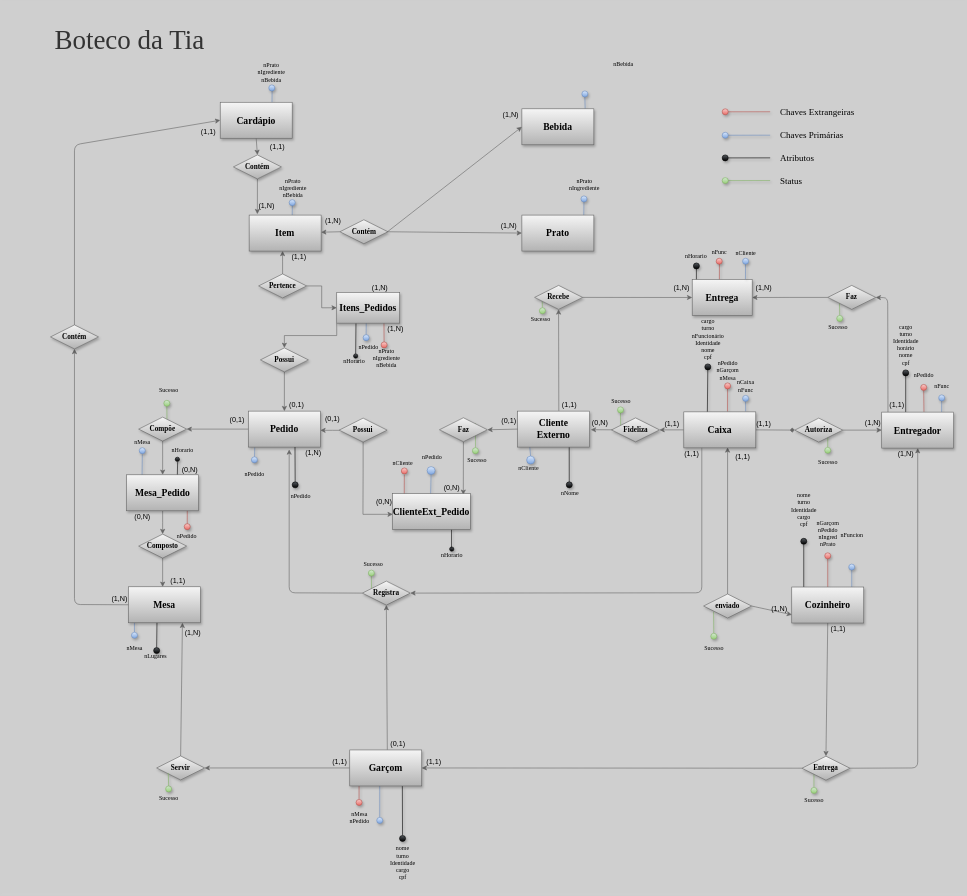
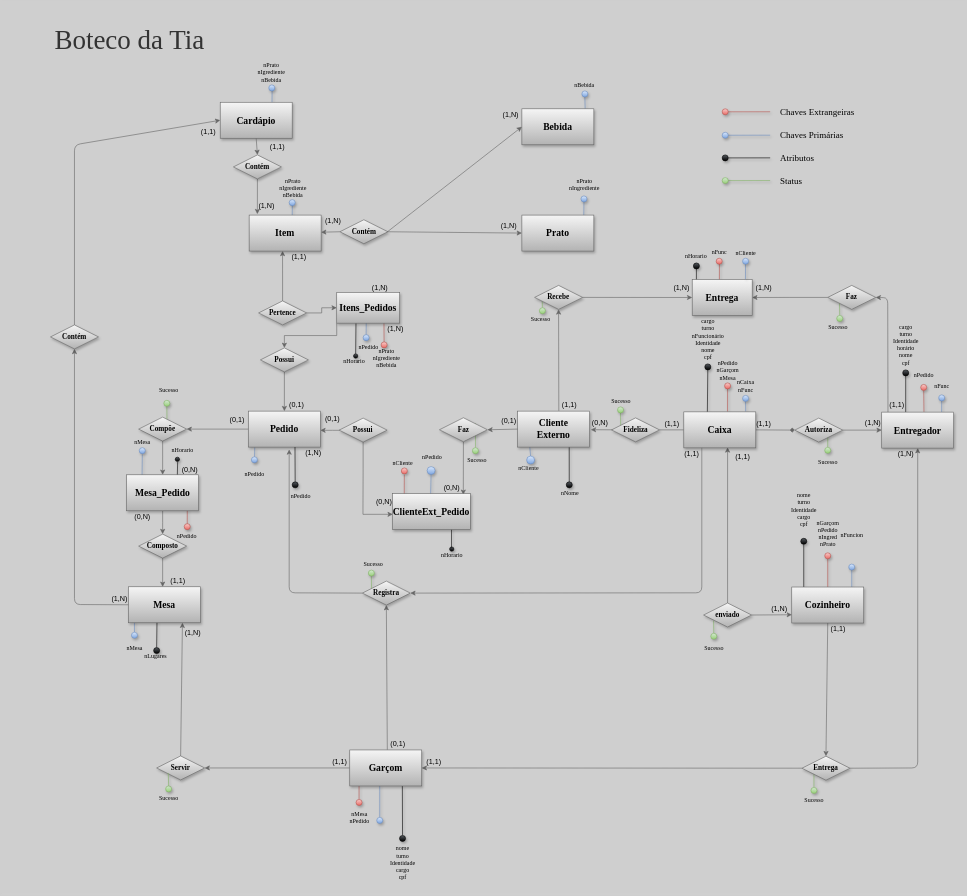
(623, 64) -> (584, 85)
(282, 286) -> (282, 313)
(665, 430) -> (663, 430)
(728, 606) -> (728, 615)
